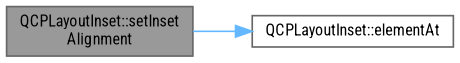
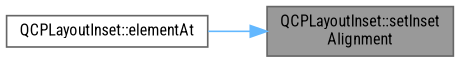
(214, 31) -> (229, 31)
